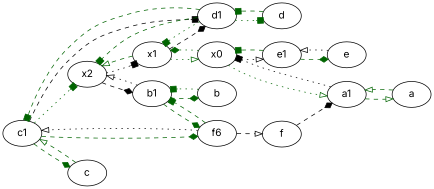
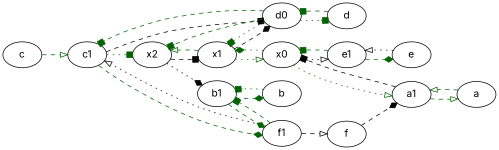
(217, 16) -> (282, 16)
(119, 70) -> (181, 60)
(286, 75) -> (351, 75)
(126, 81) -> none
(113, 87) -> (181, 72)
(217, 133) -> (282, 133)
(48, 154) -> none
